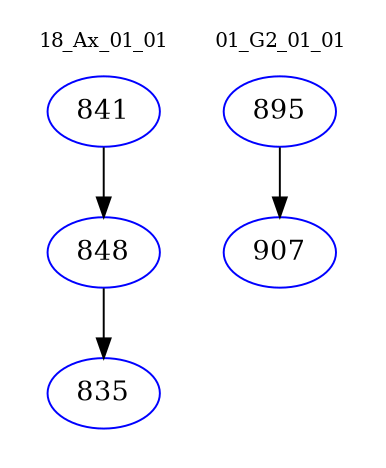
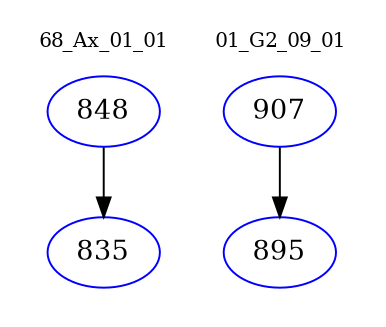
(104, 42) -> (104, 42)
(281, 42) -> (281, 42)
(104, 112) -> none
(280, 172) -> (280, 172)
